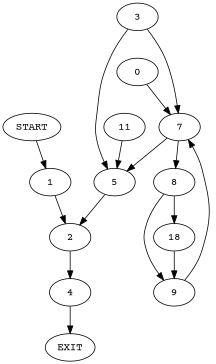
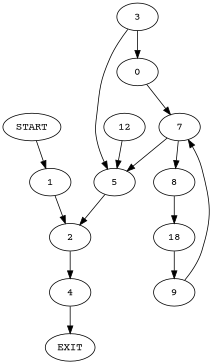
(168, 65) -> (138, 41)
(125, 127) -> (125, 127)
(144, 233) -> none
